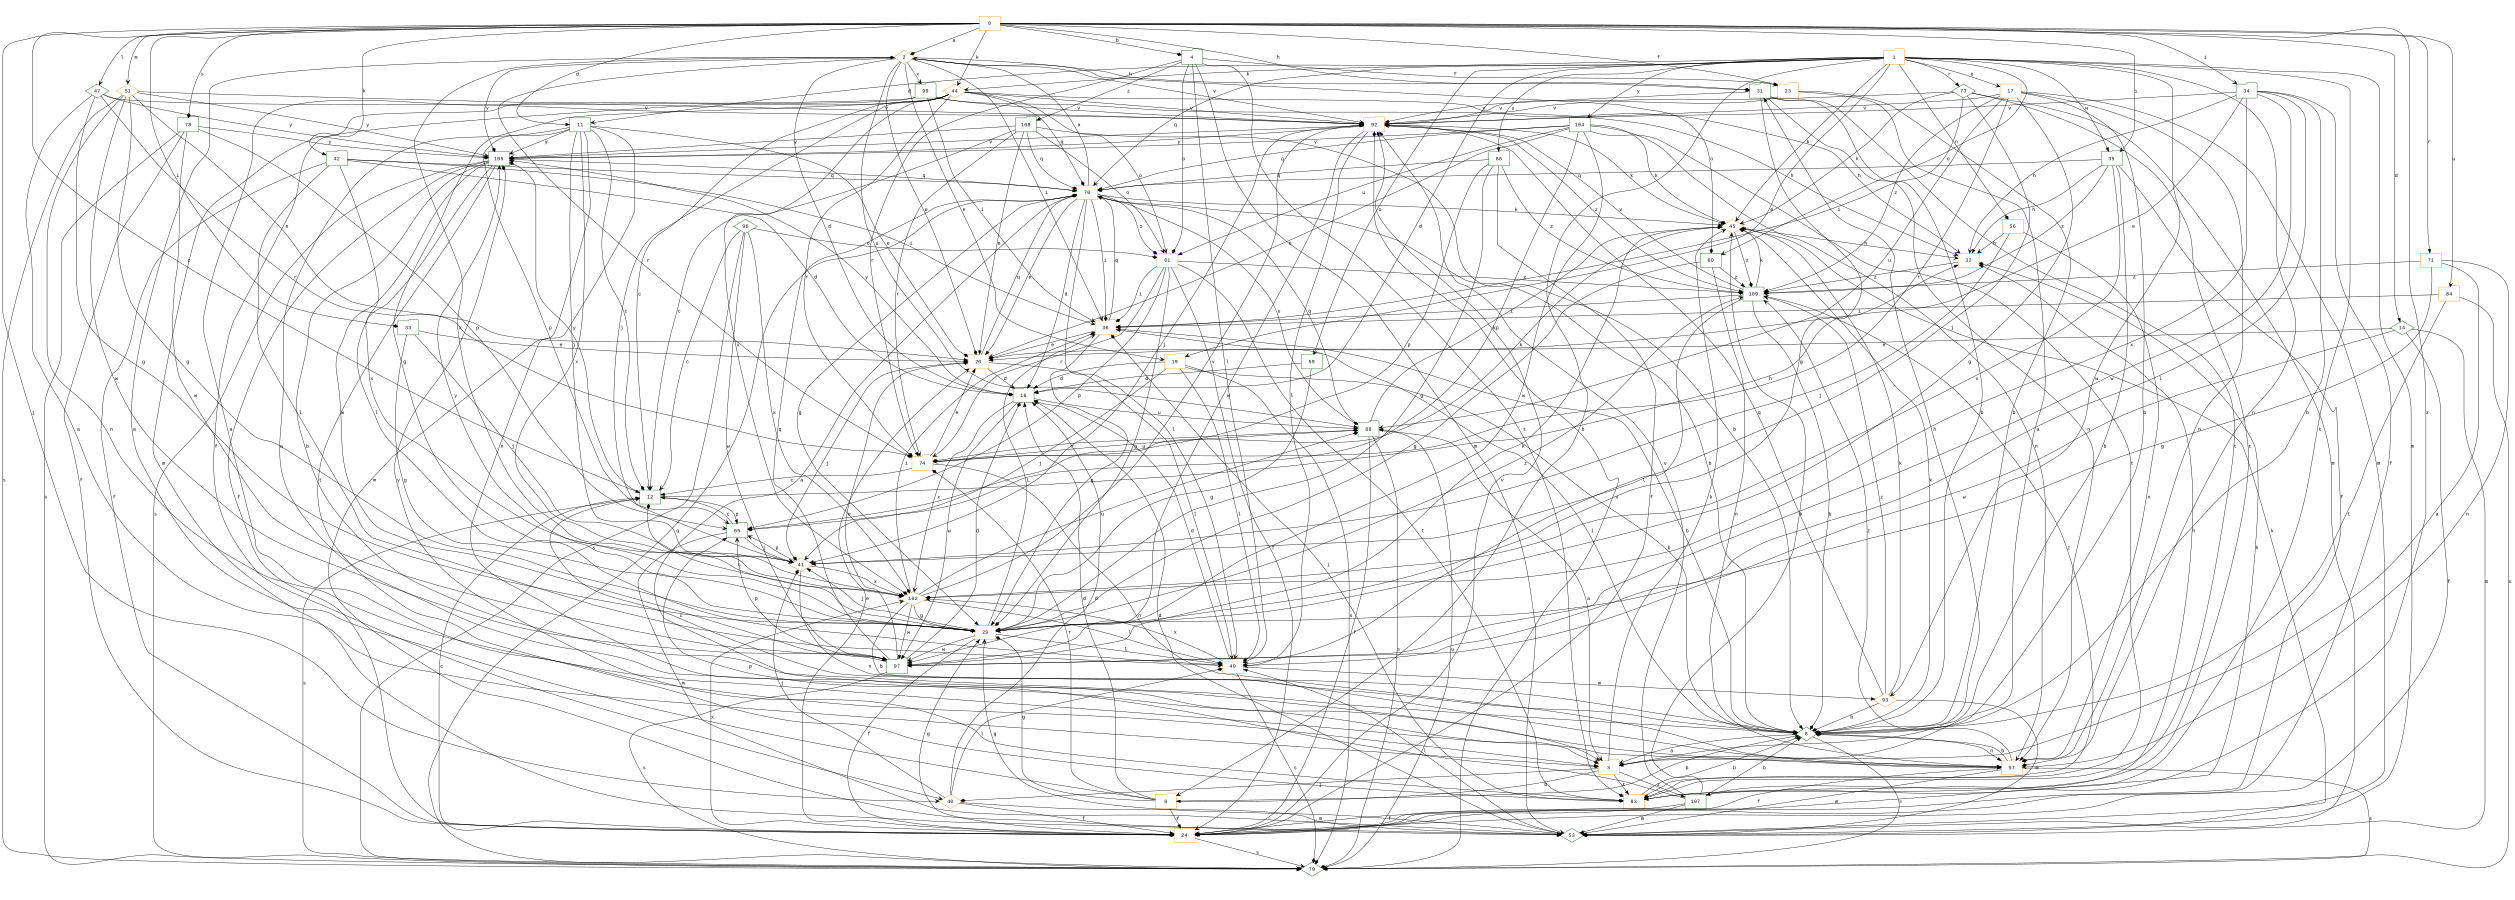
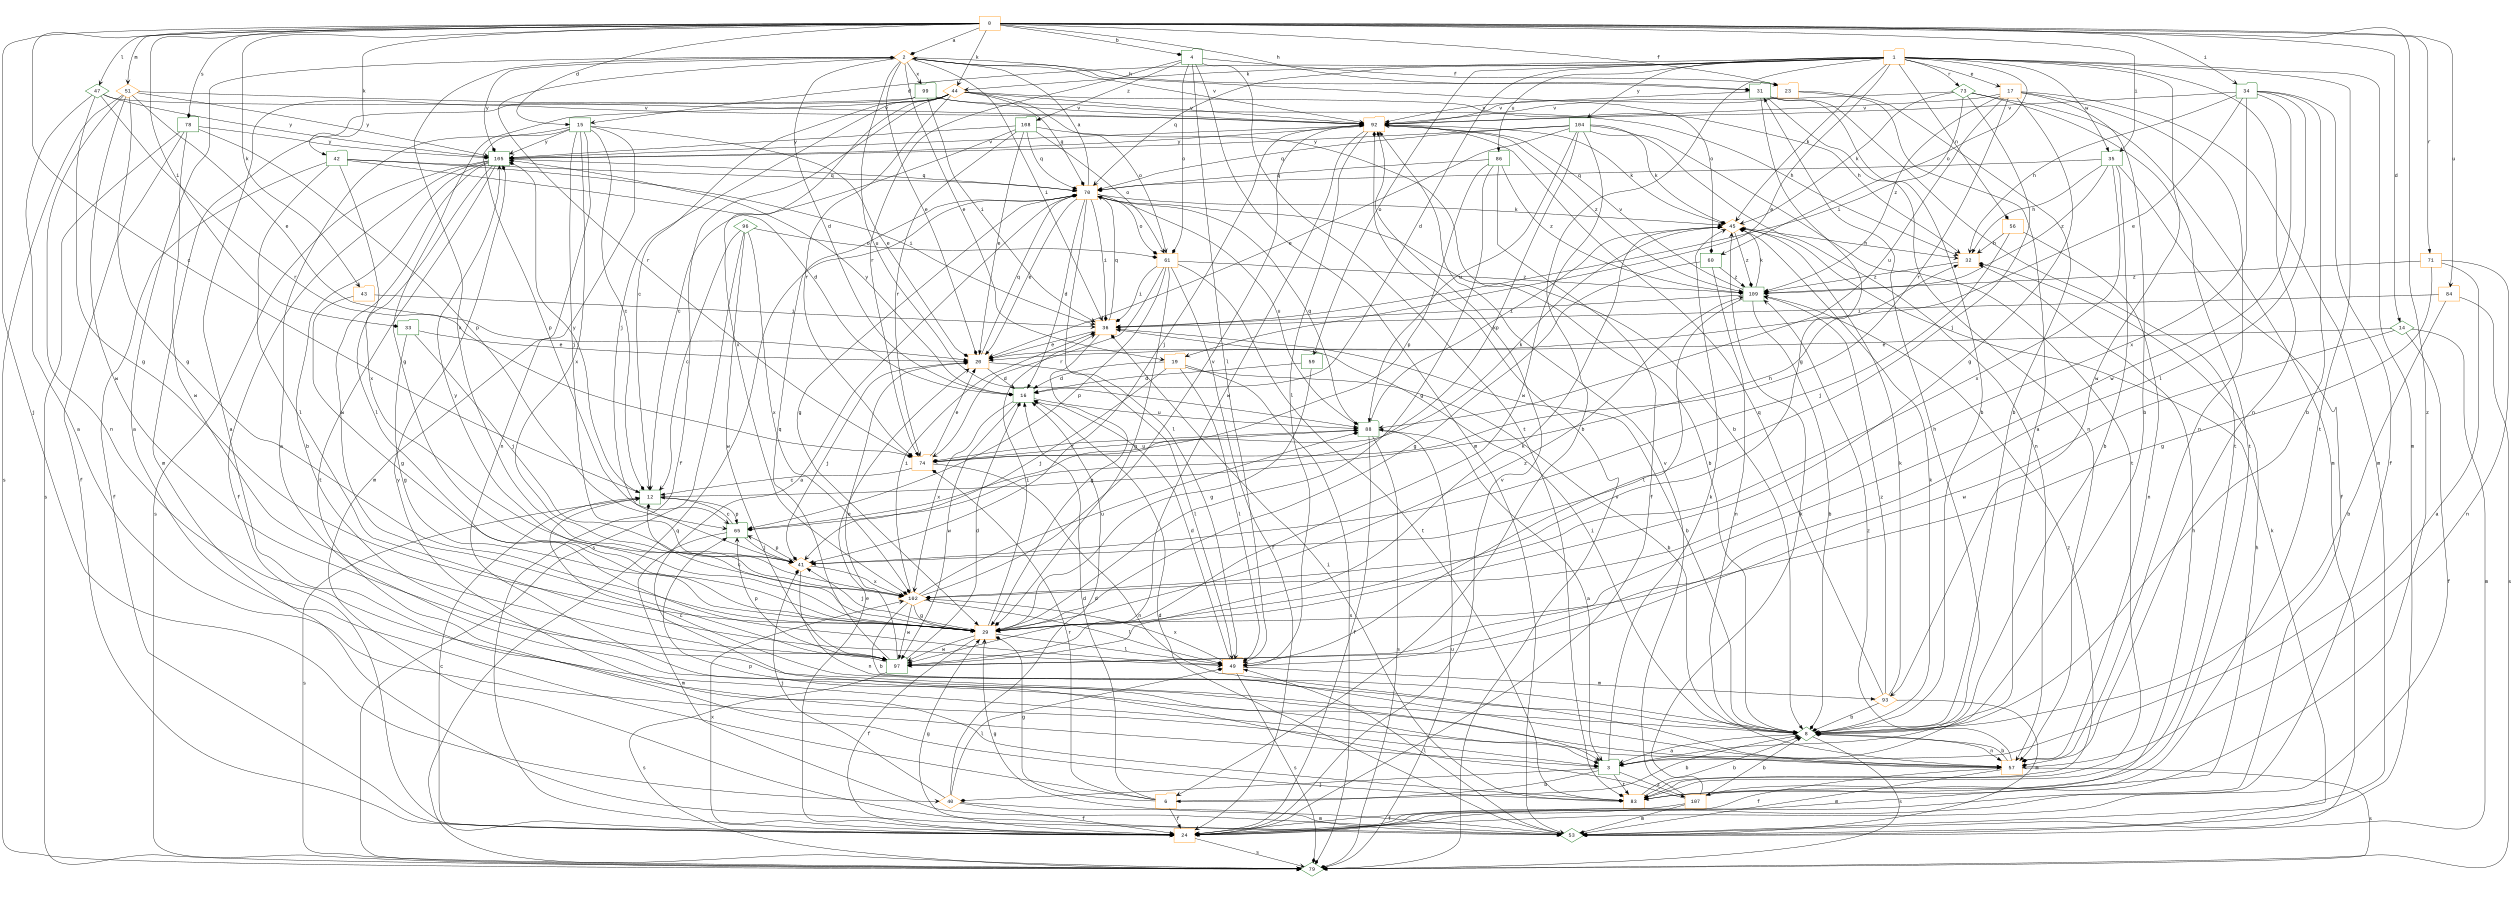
(580, 125) -> (580, 125)
(1363, 185) -> (1475, 266)
none -> (364, 294)
(226, 349) -> (497, 639)
(2349, 514) -> (2349, 514)
(1609, 768) -> (1609, 768)
(1696, 802) -> (1696, 802)
